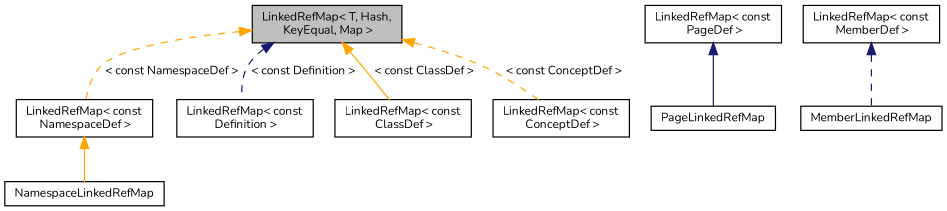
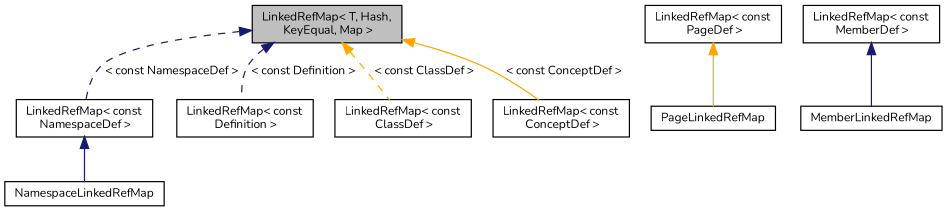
(150, 46) -> (150, 46)
(480, 65) -> (480, 65)
(370, 76) -> (370, 76)
(713, 81) -> (713, 81)
(871, 81) -> (871, 81)
(84, 165) -> (84, 165)
